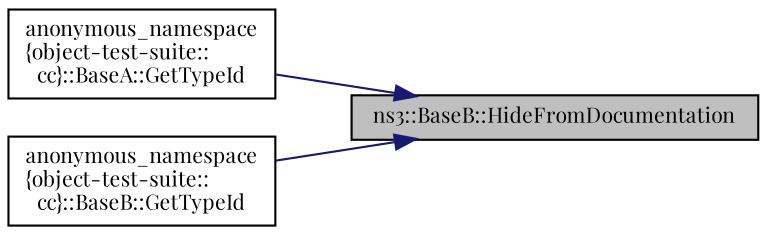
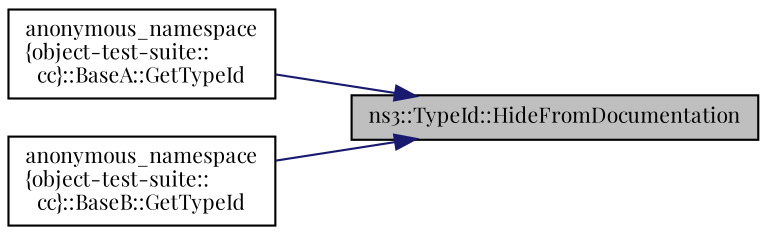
(555, 118) -> (555, 118)
